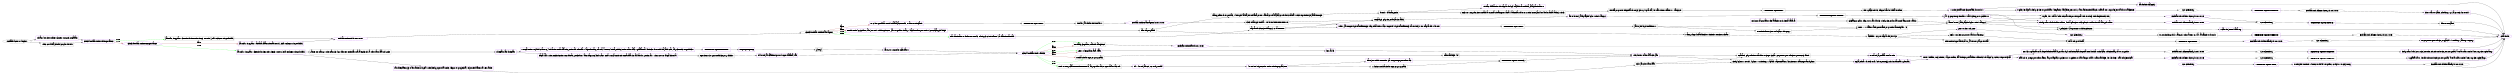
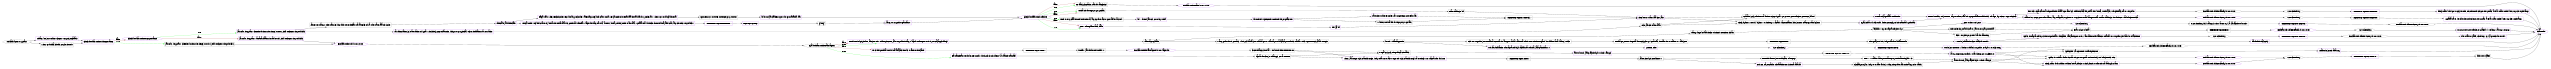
(1148, 23) -> (1152, 50)
(1757, 27) -> (1709, 62)
(819, 32) -> (822, 46)
(17, 41) -> (17, 42)
(118, 42) -> (118, 40)
none -> (1651, 48)
(717, 56) -> (719, 17)
